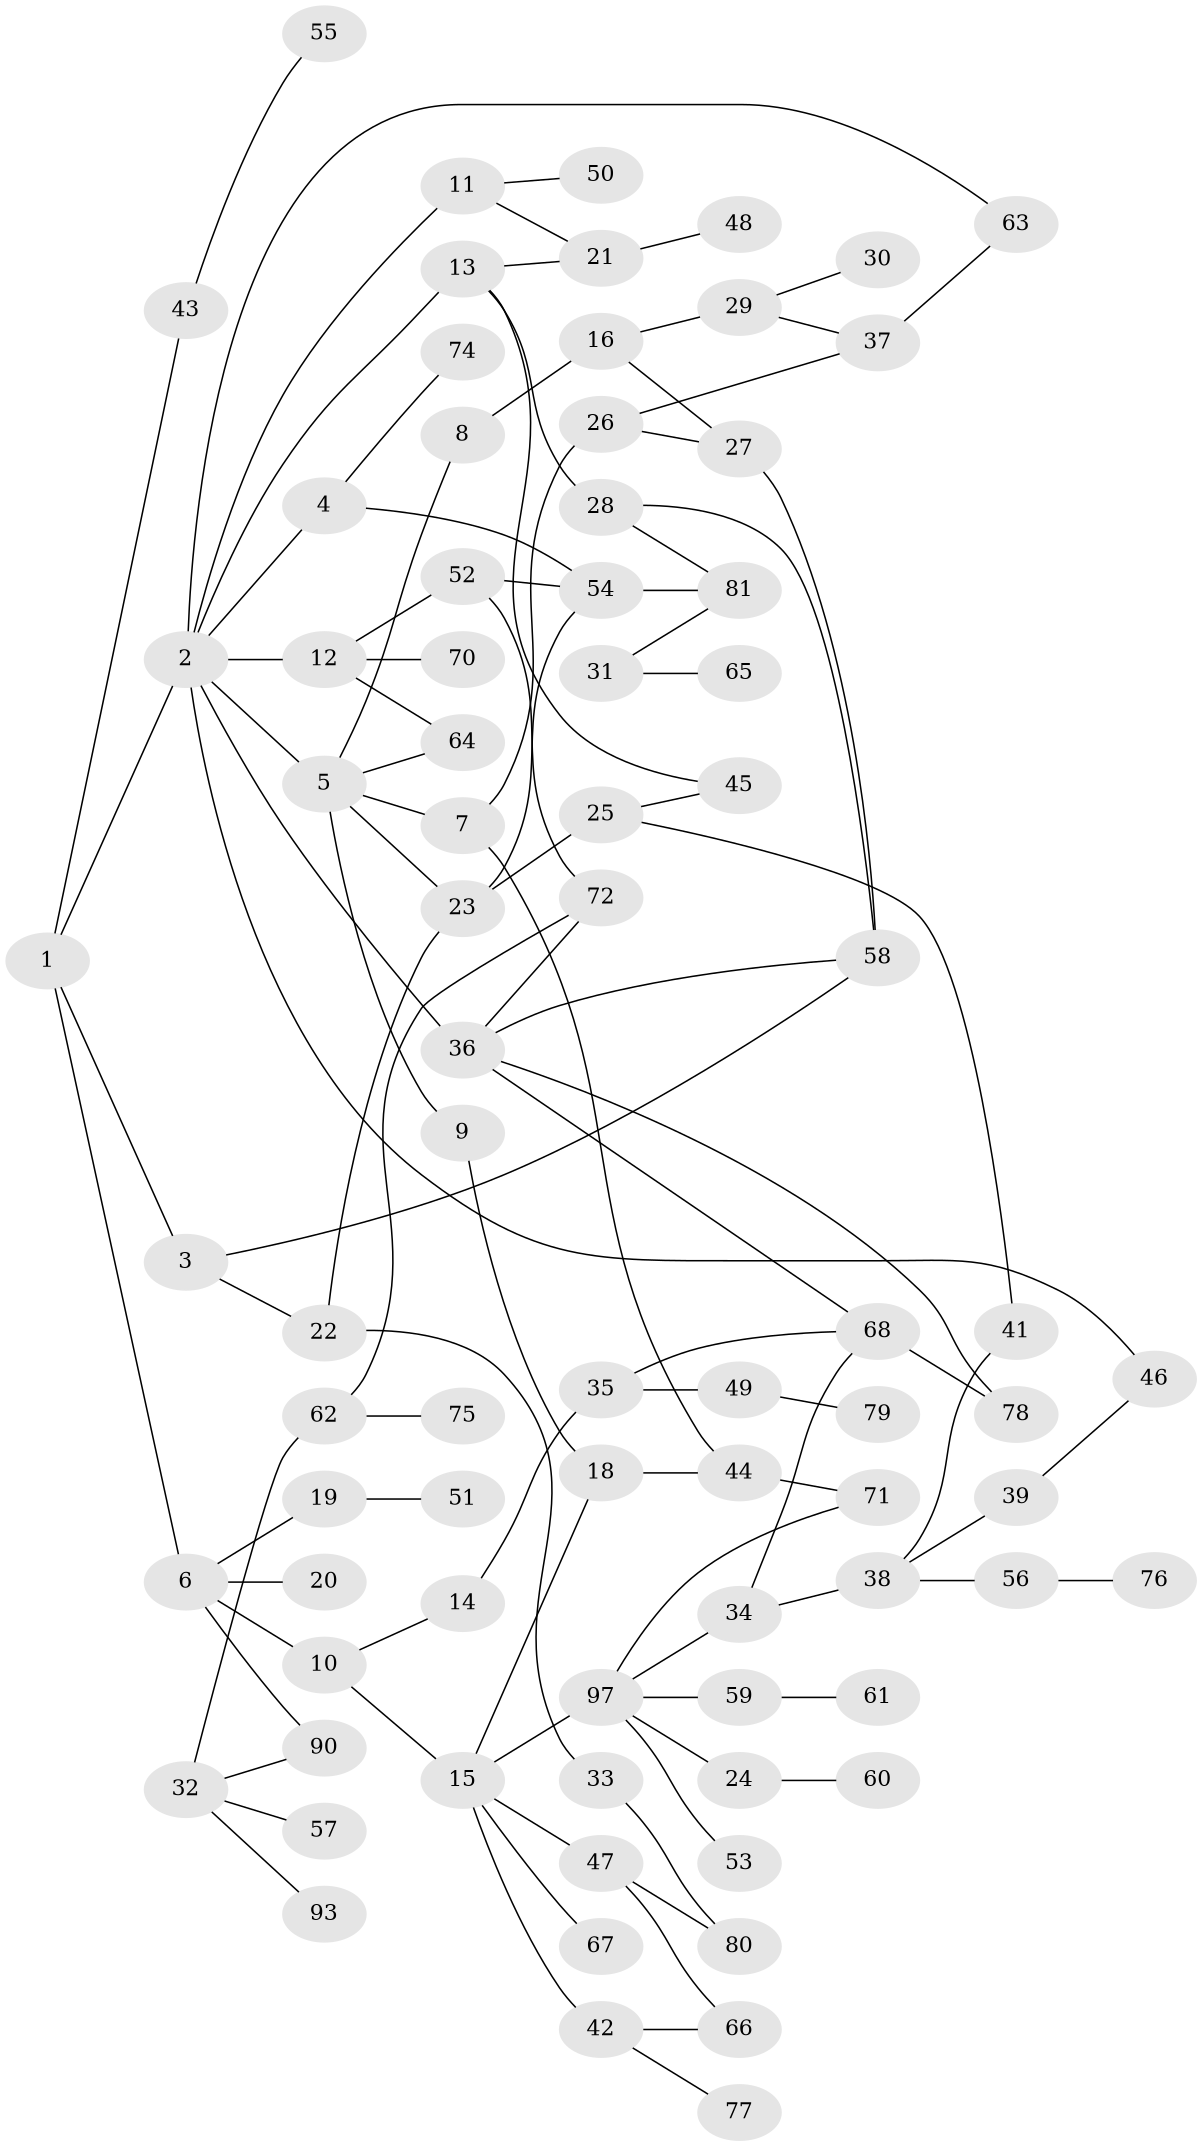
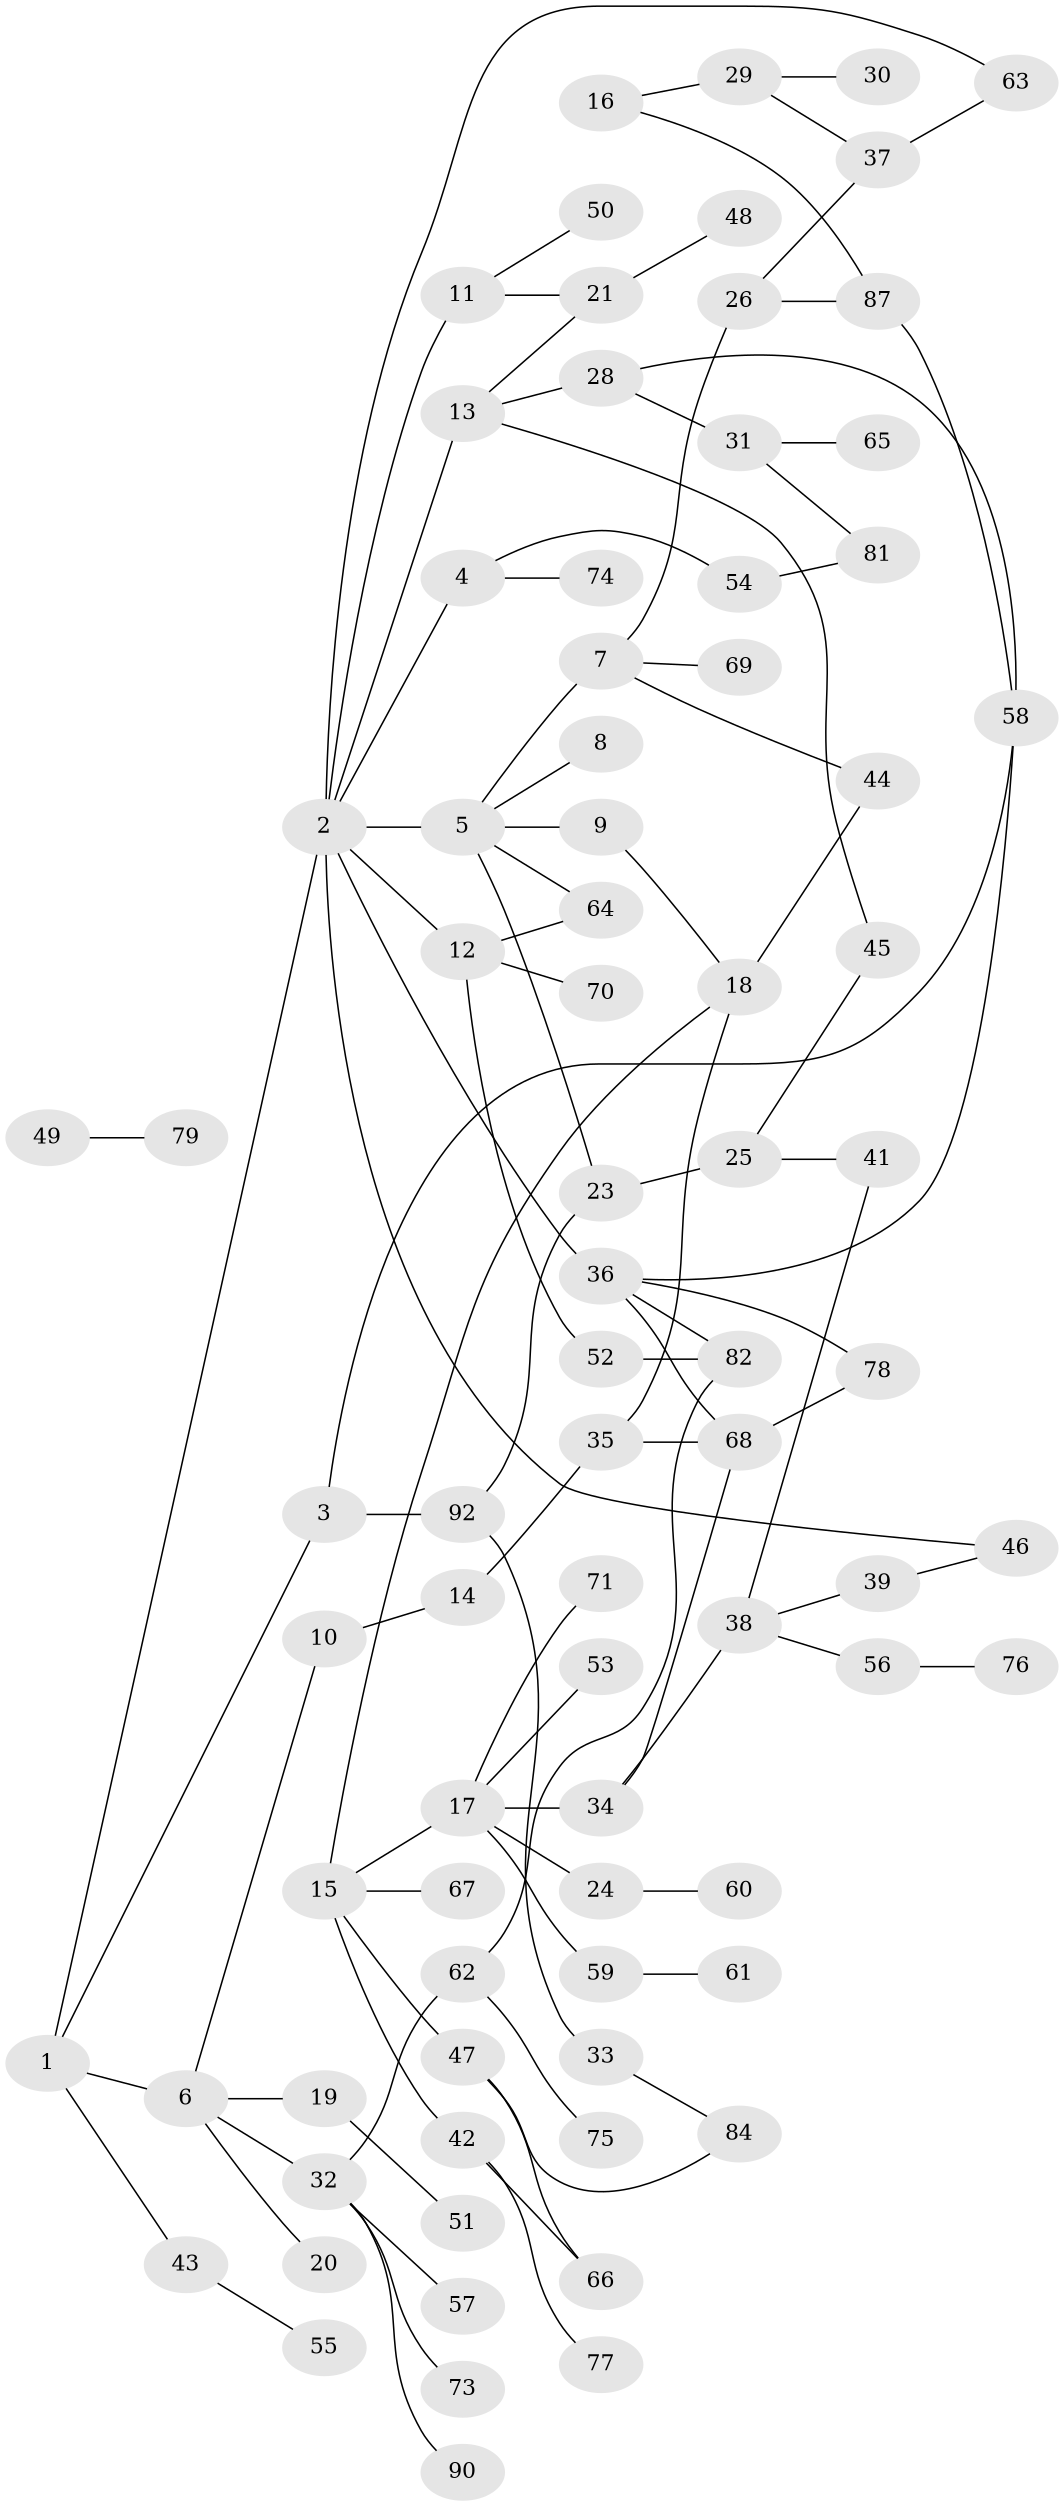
(542, 382) -> none
(740, 449) -> (878, 301)
(670, 549) -> (670, 410)
(541, 584) -> none
none -> (740, 667)
(528, 801) -> none
(601, 898) -> (740, 1359)
(324, 1333) -> (463, 1514)
(665, 1390) -> (683, 1220)
(809, 1485) -> none
(251, 1668) -> (255, 2140)
(601, 1697) -> (463, 1808)
(394, 1723) -> none
(324, 1914) -> (463, 2389)
(740, 1946) -> (740, 2134)
